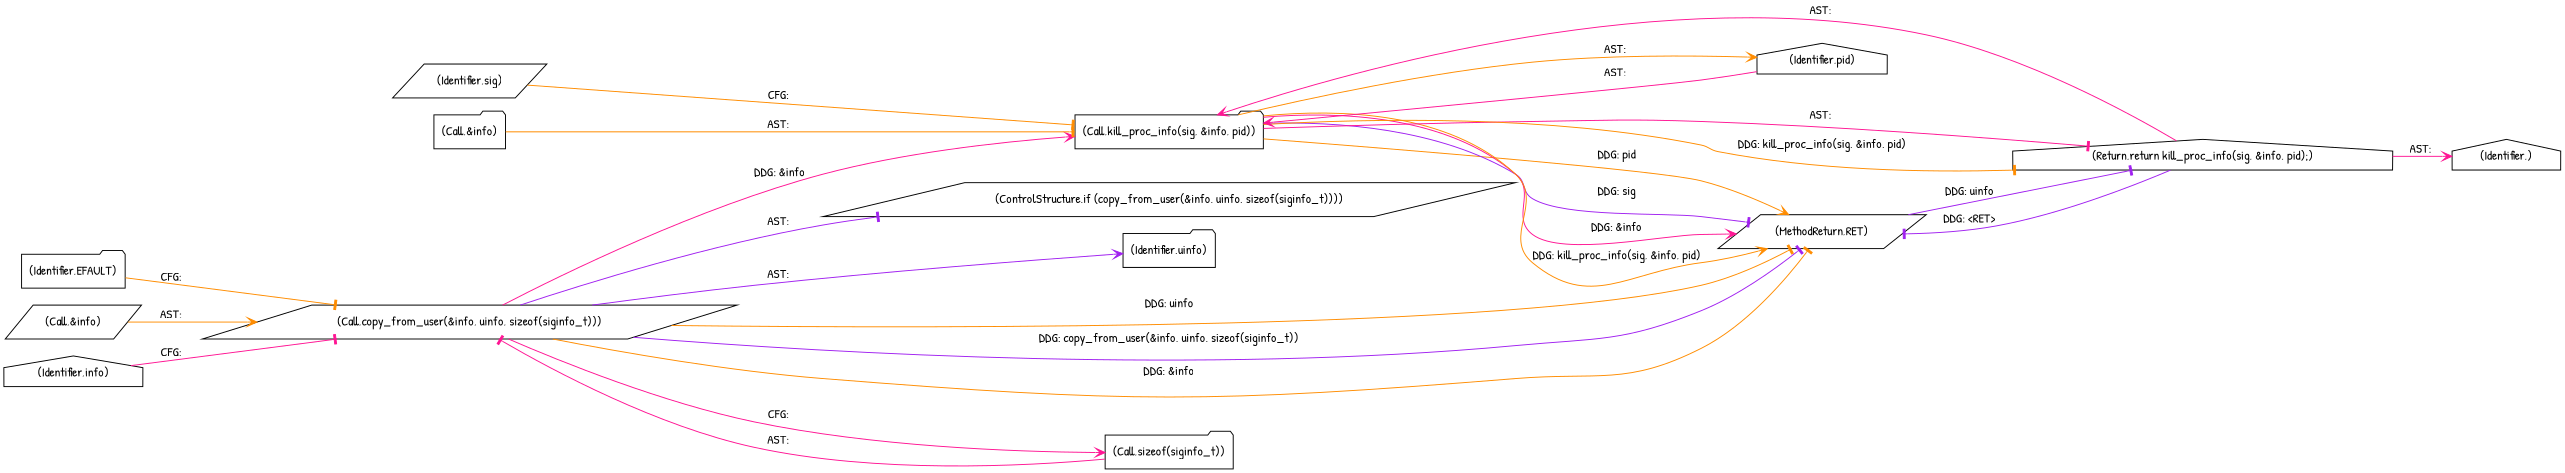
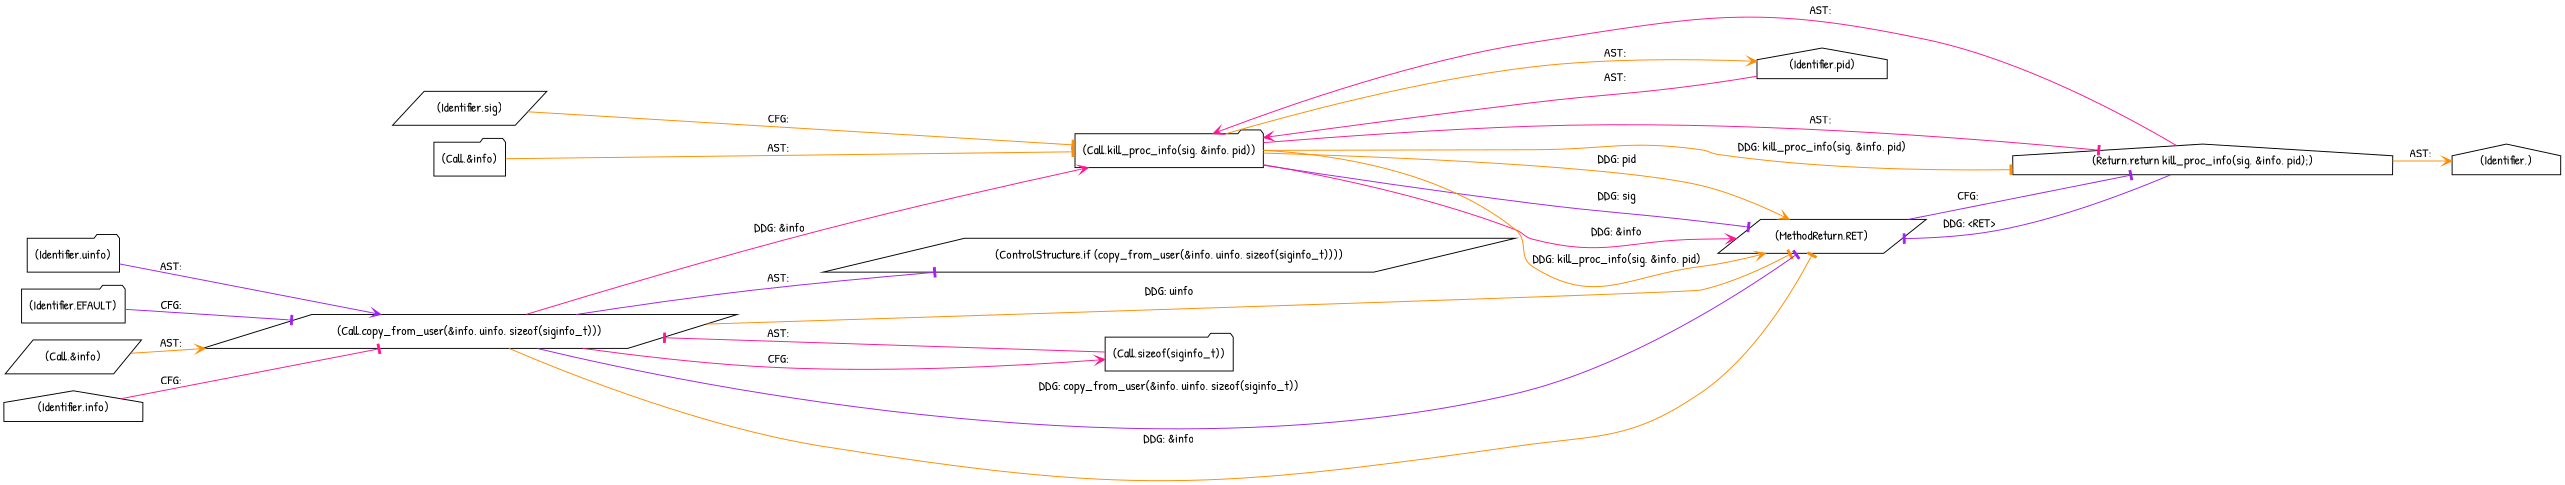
(2417, 156) -> (2417, 161)
(1969, 192) -> (1969, 196)
(852, 276) -> (246, 288)
(229, 291) -> (207, 315)
